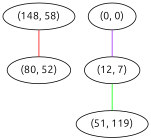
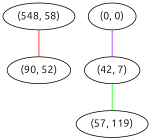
(39, 16) -> (39, 16)
(39, 70) -> (39, 70)
(112, 70) -> (112, 70)
(112, 124) -> (112, 124)
